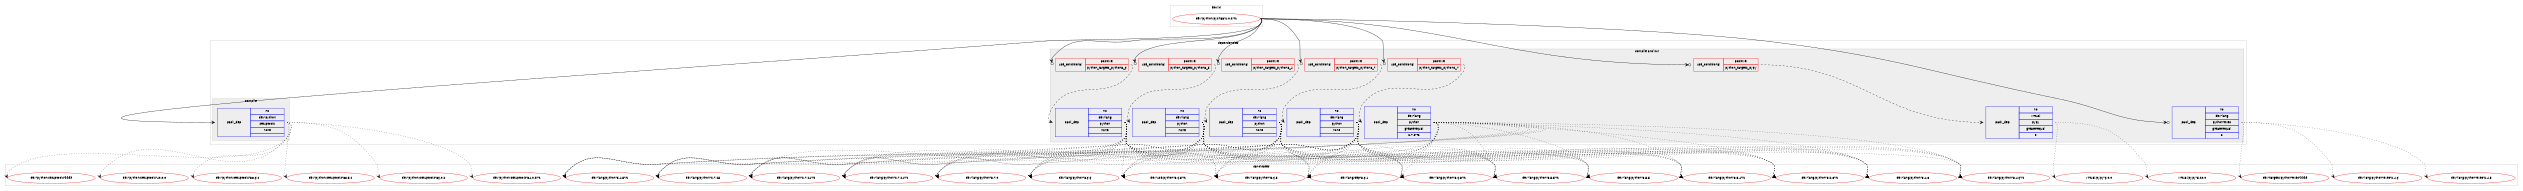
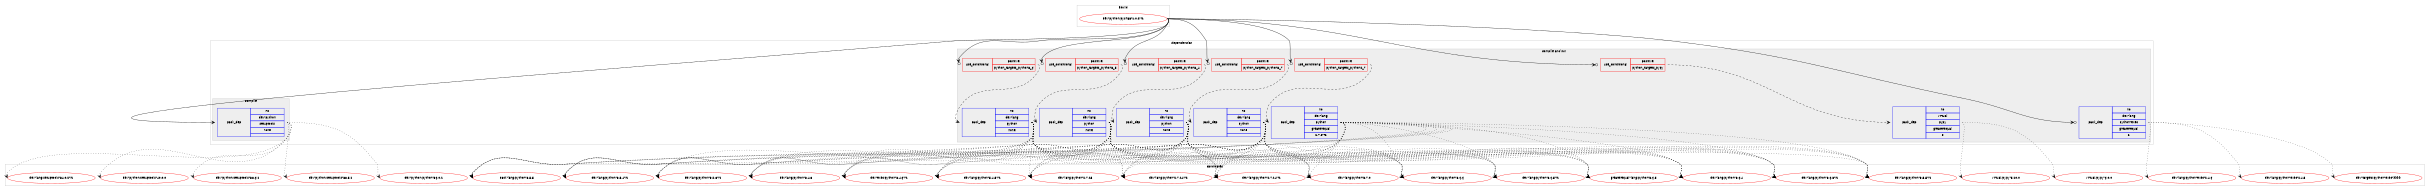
(51, 178) -> none
(424, 178) -> (424, 178)
(517, 178) -> (51, 178)
(1168, 178) -> (1541, 178)
(1261, 178) -> (1634, 178)
(1354, 178) -> (1727, 178)
(1634, 178) -> (517, 178)
(2006, 178) -> (889, 178)
